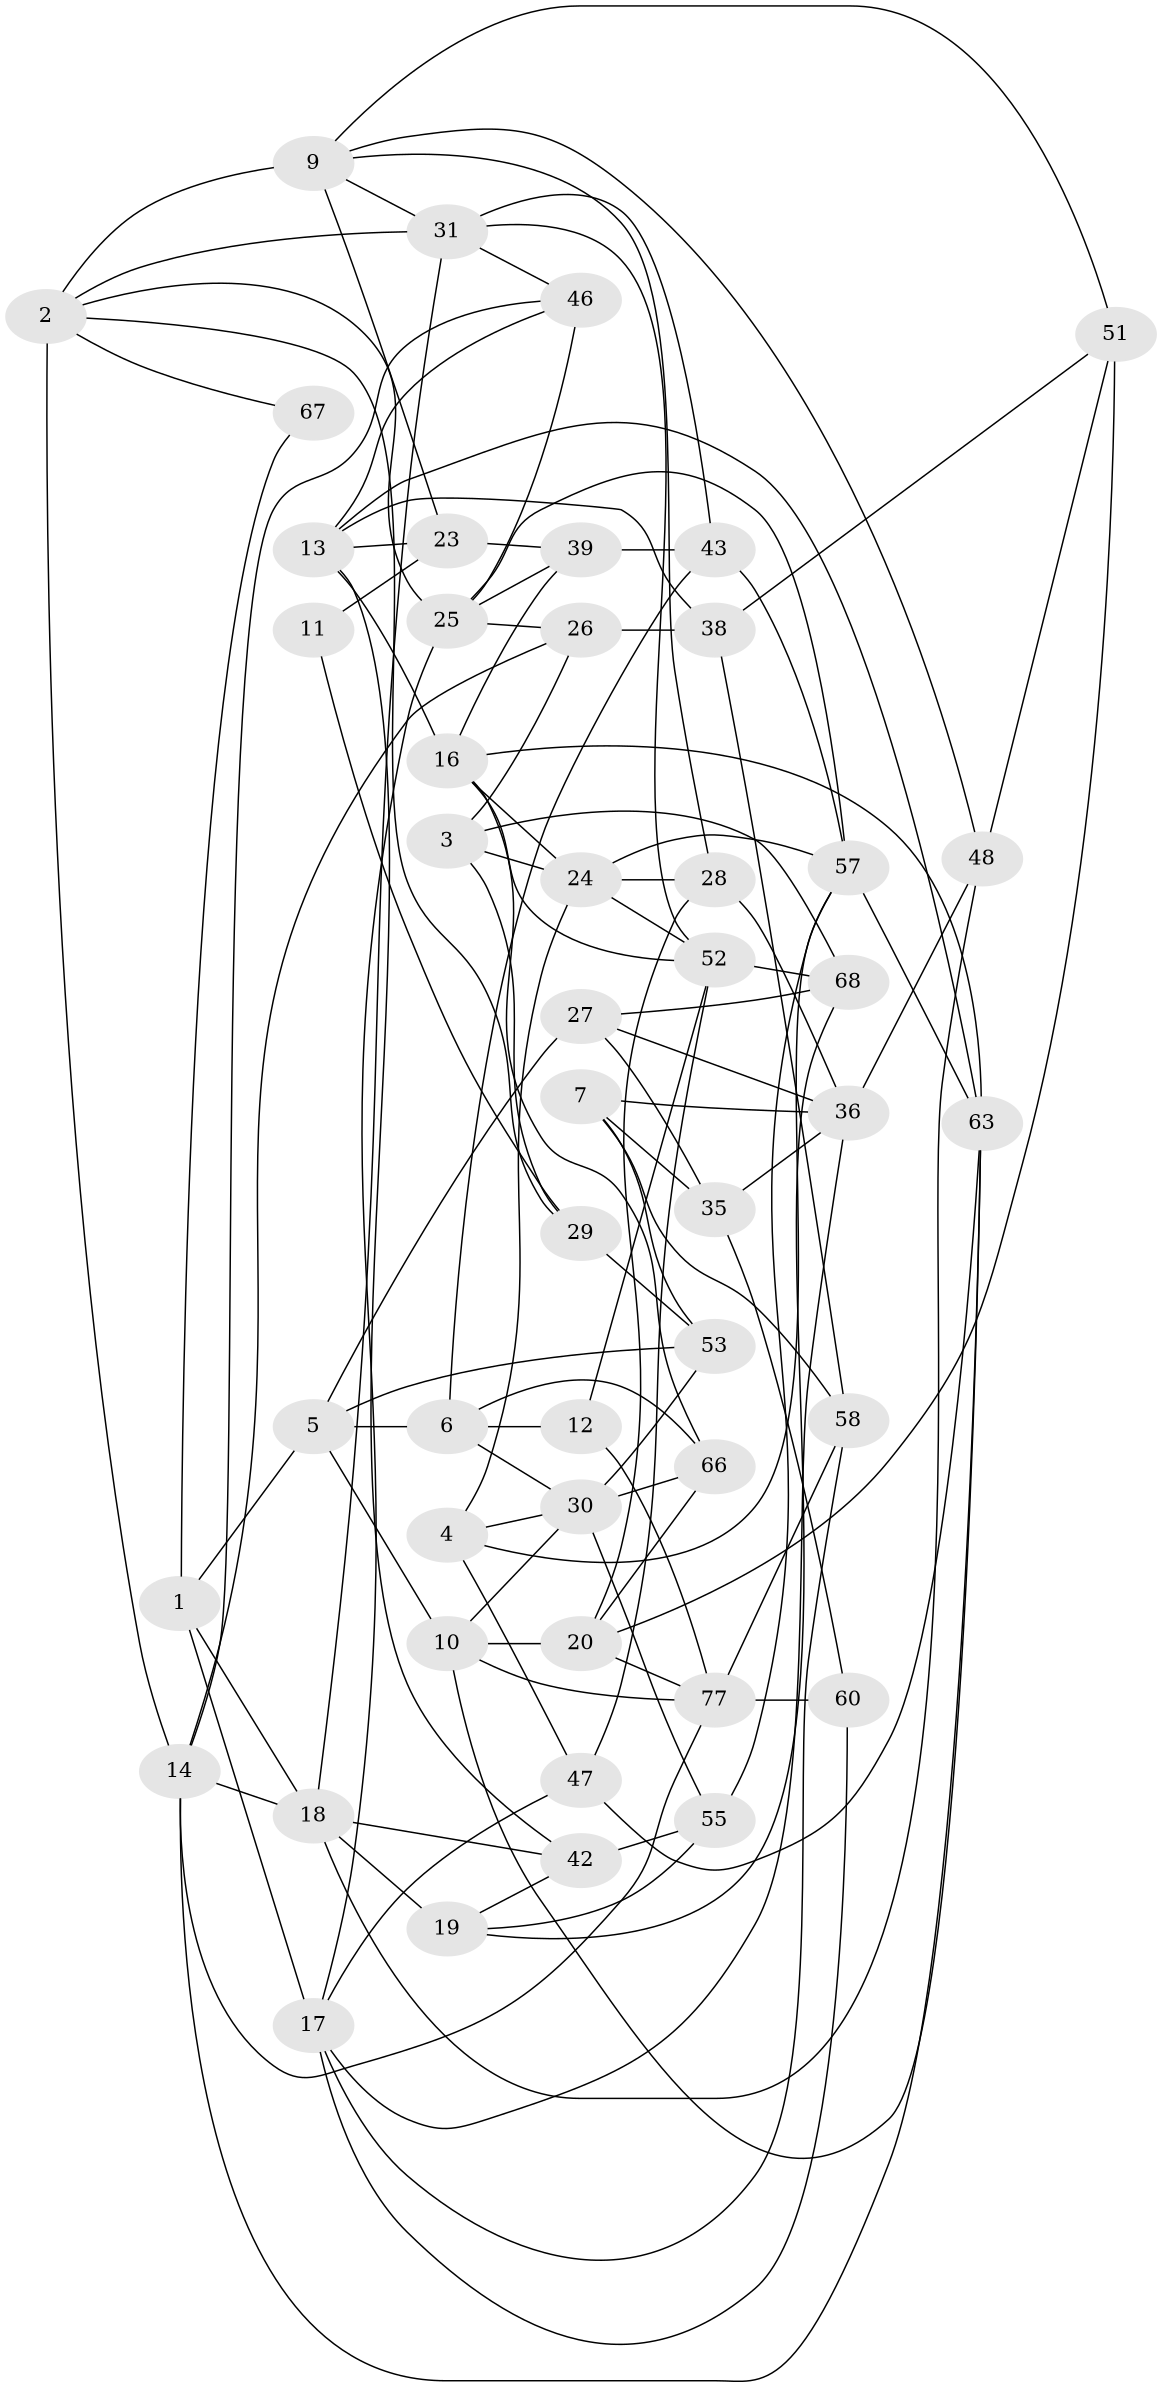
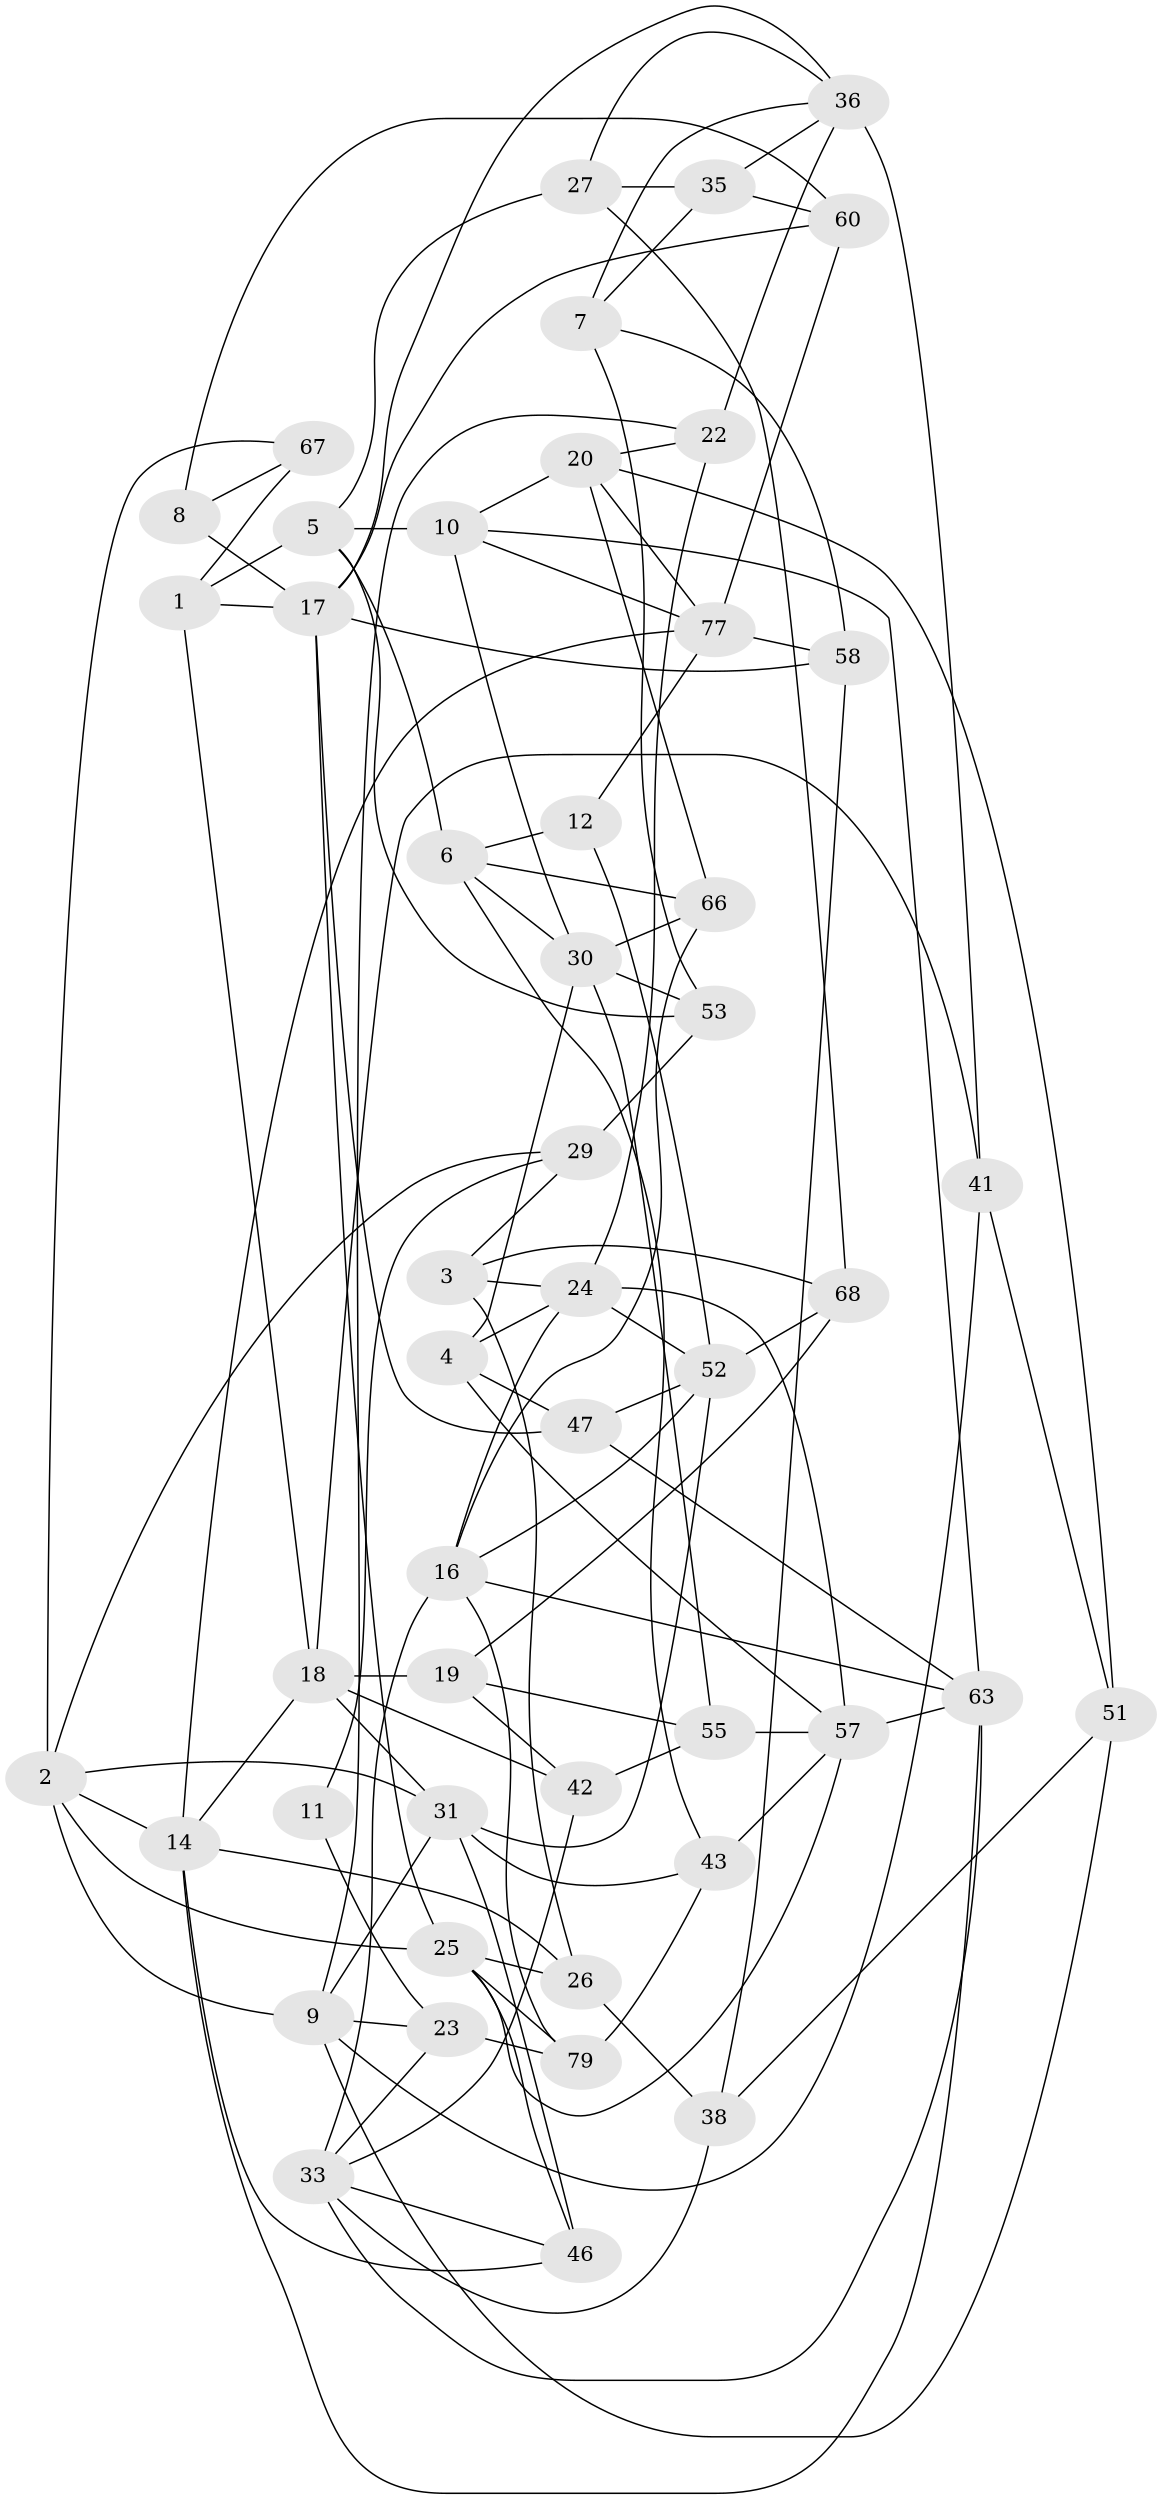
none -> (180, 517)
(314, 550) -> (314, 2177)
(581, 550) -> (581, 2062)
(982, 859) -> (982, 1185)
(715, 880) -> (715, 436)
